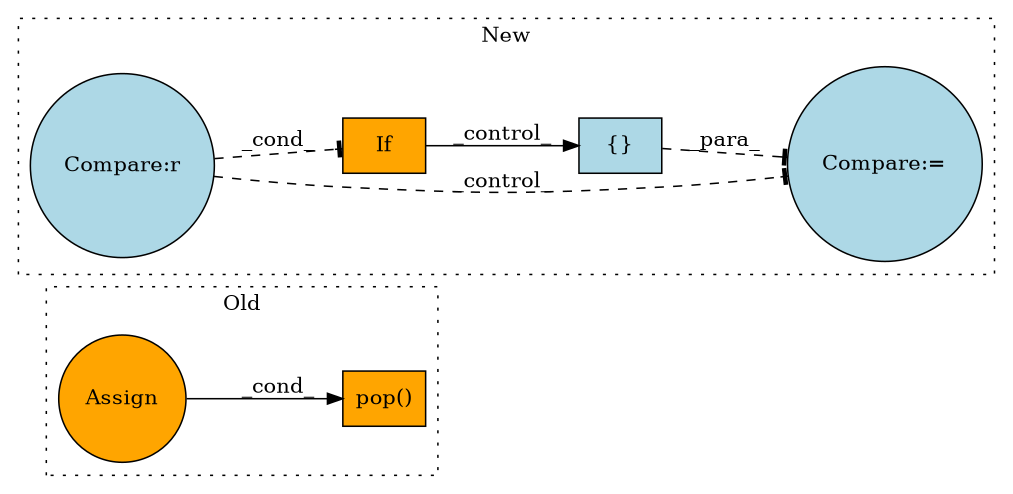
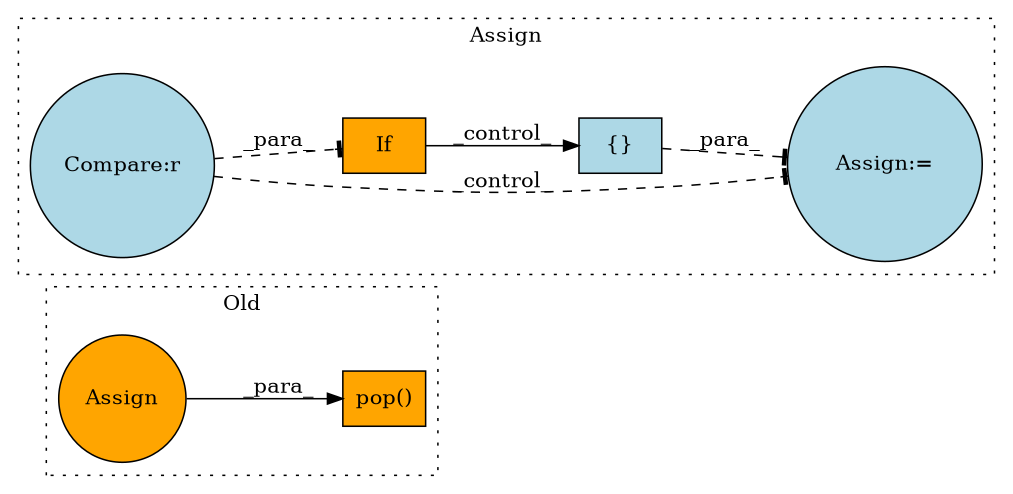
(506, 36) -> (506, 36)
(278, 140) -> (278, 140)
(885, 164) -> (885, 164)
(278, 387) -> (278, 387)
